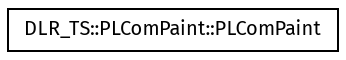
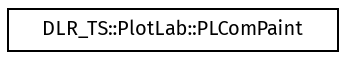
(173, 30) -> (173, 30)
